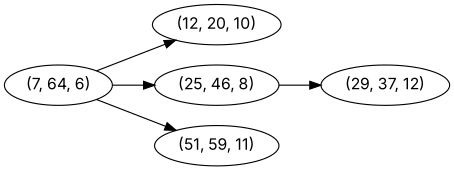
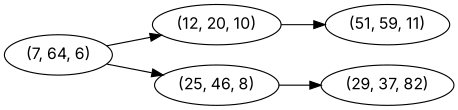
(385, 85) -> (388, 85)
(131, 113) -> (297, 25)
